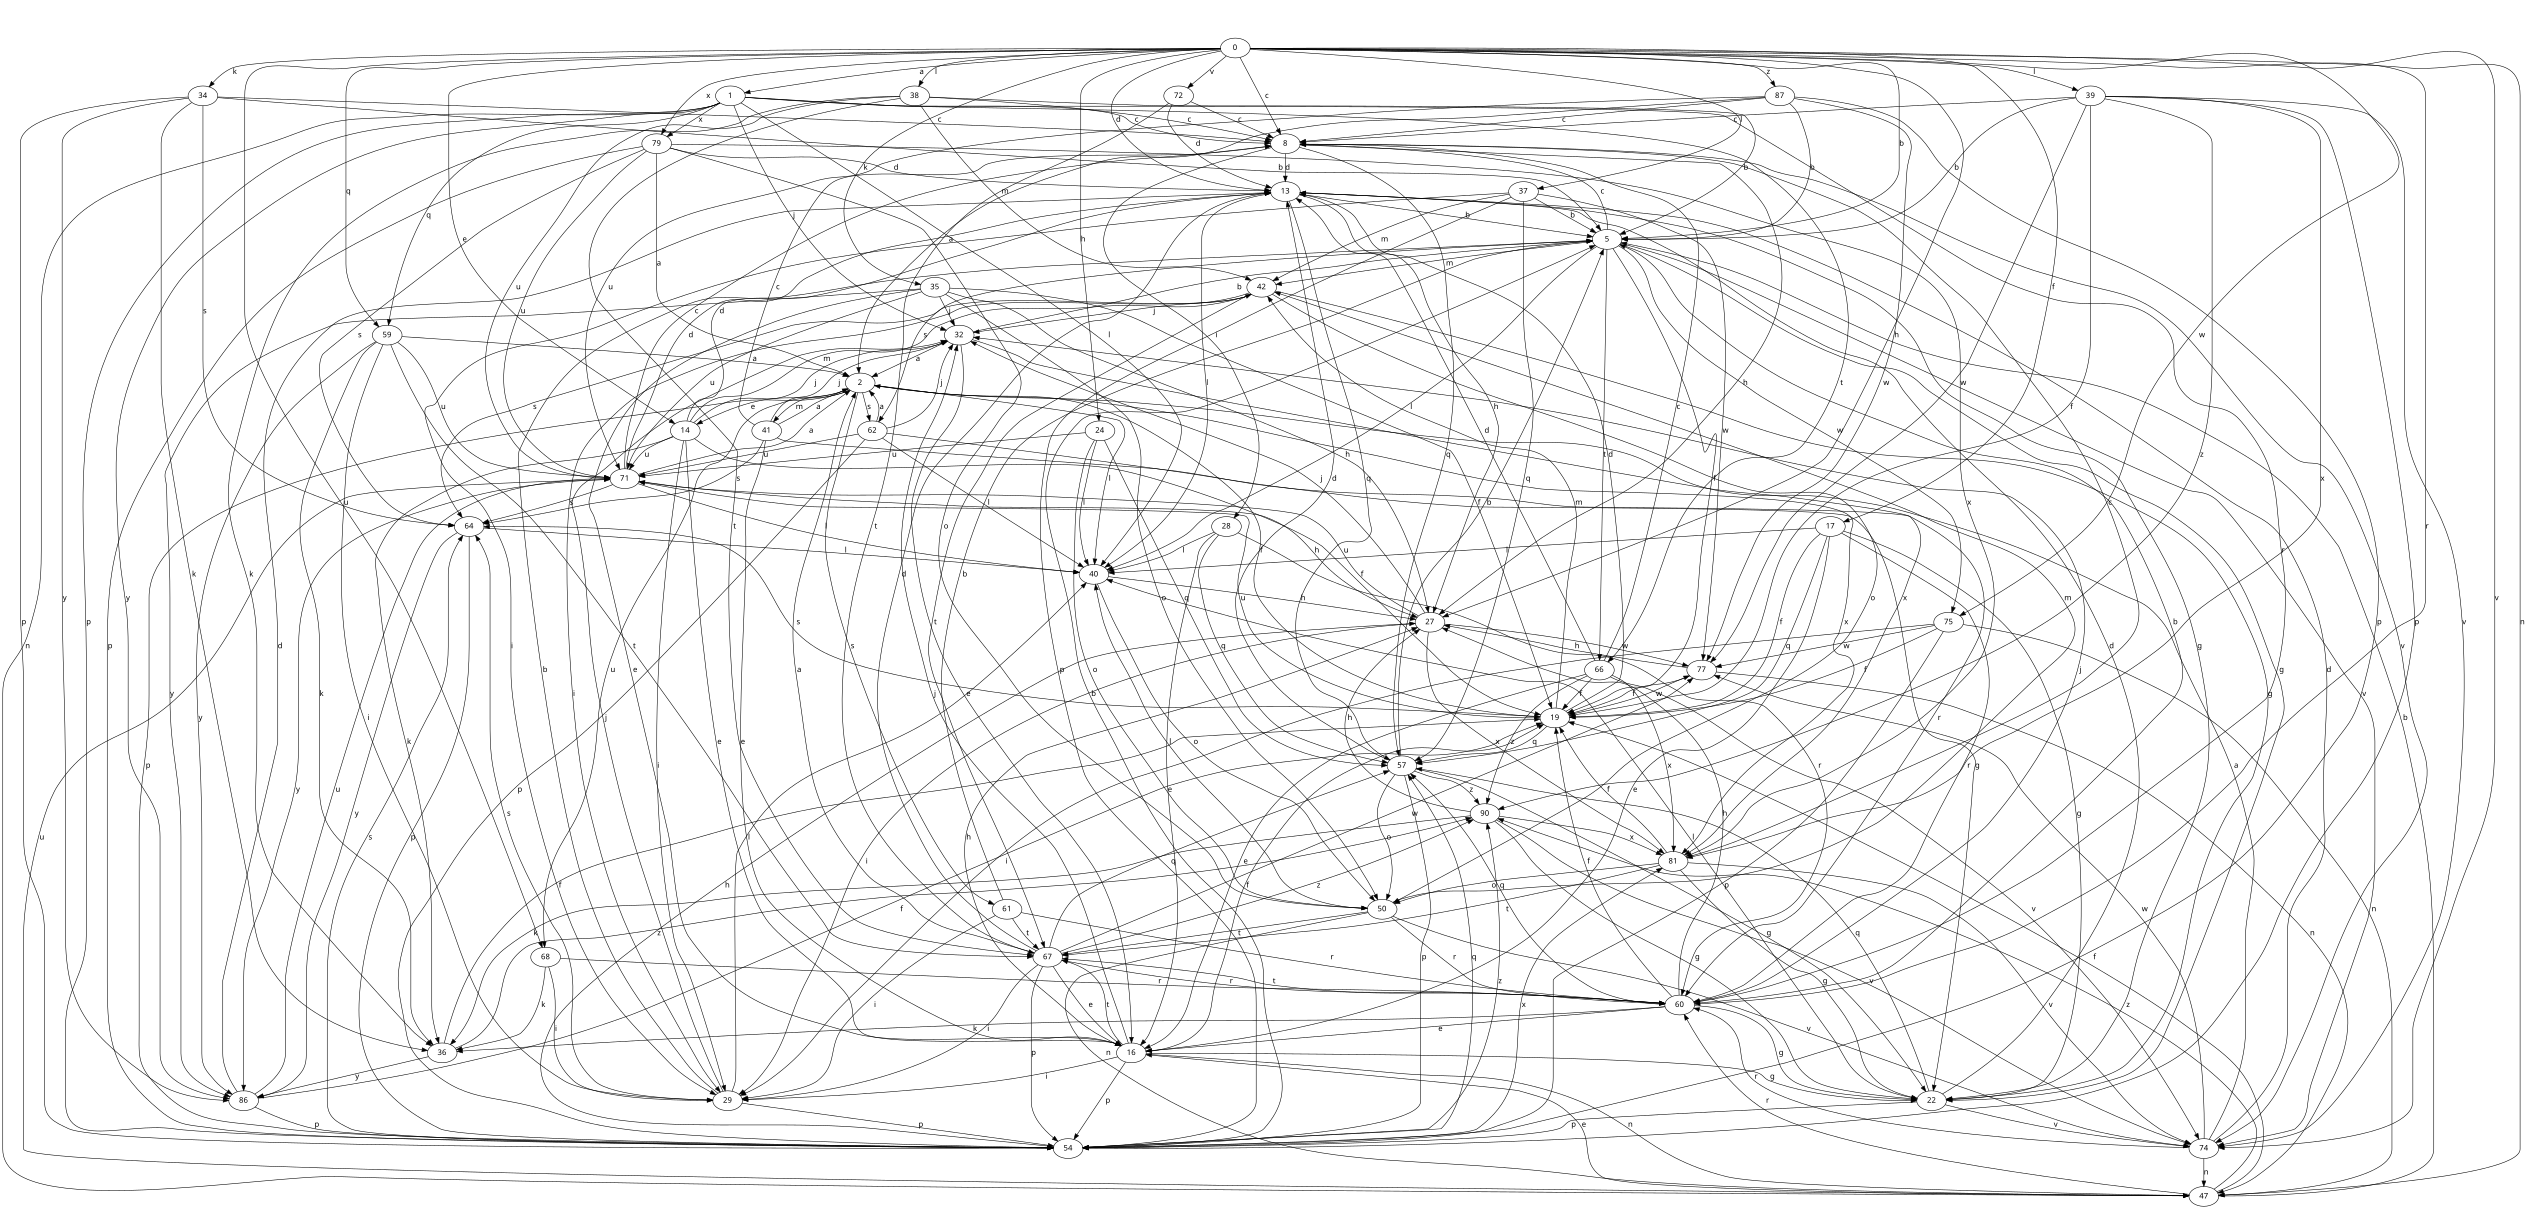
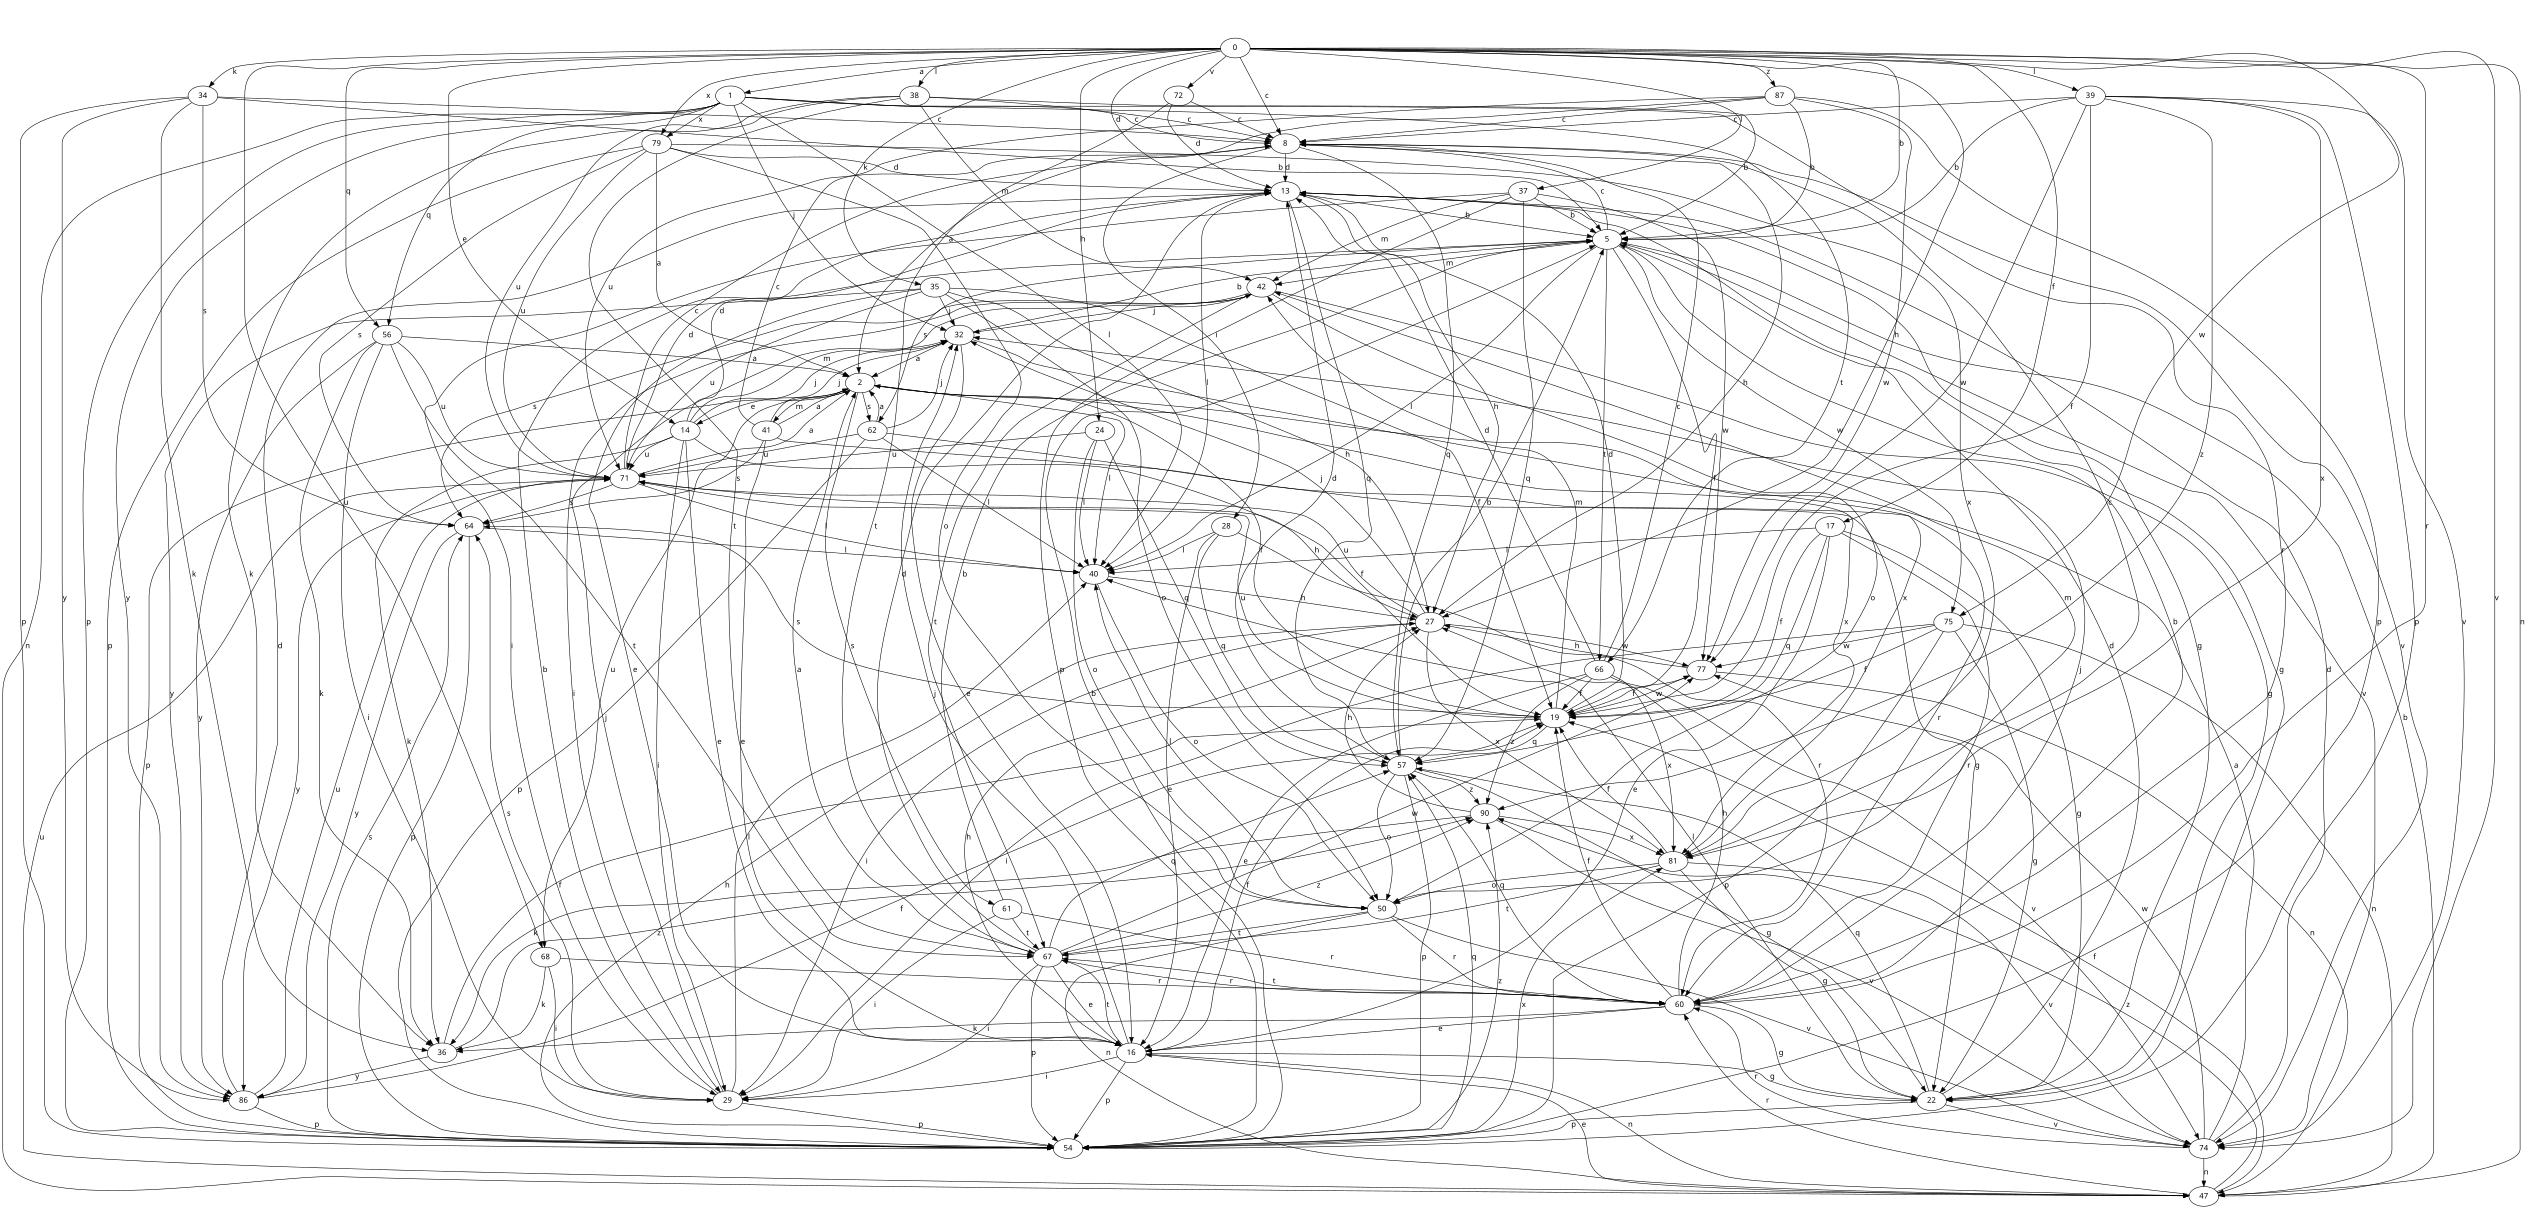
(387, 335) -> (387, 335)
(1713, 978) -> (2031, 861)
